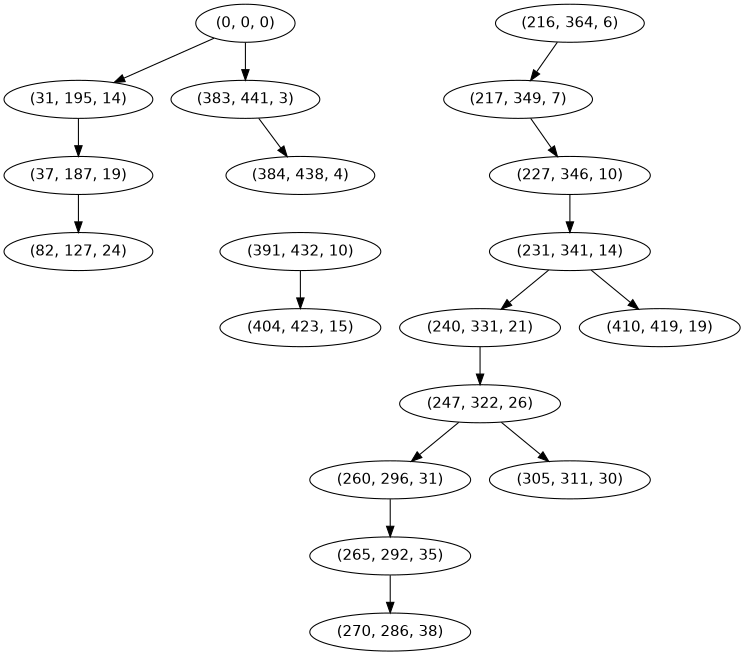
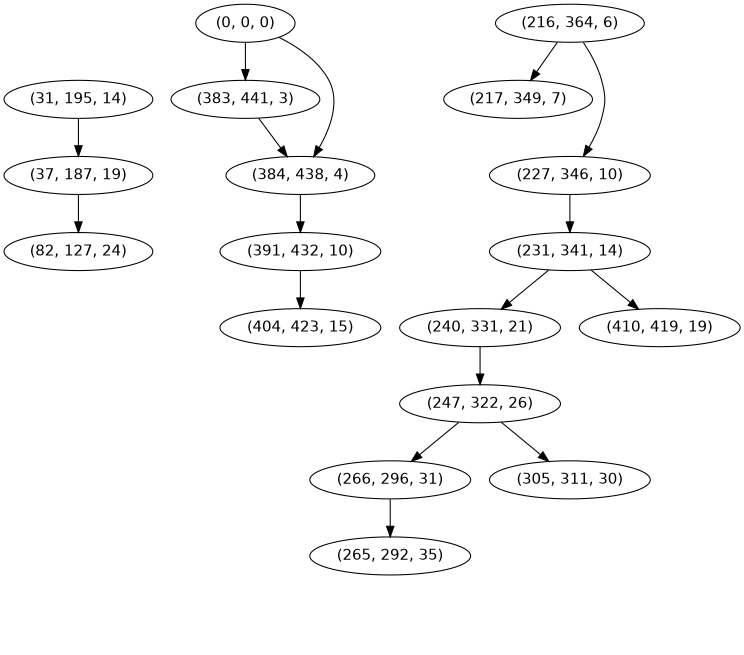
(169, 58) -> (330, 82)
(541, 133) -> (604, 94)
none -> (300, 208)
(390, 480) -> (390, 480)
(390, 632) -> none
